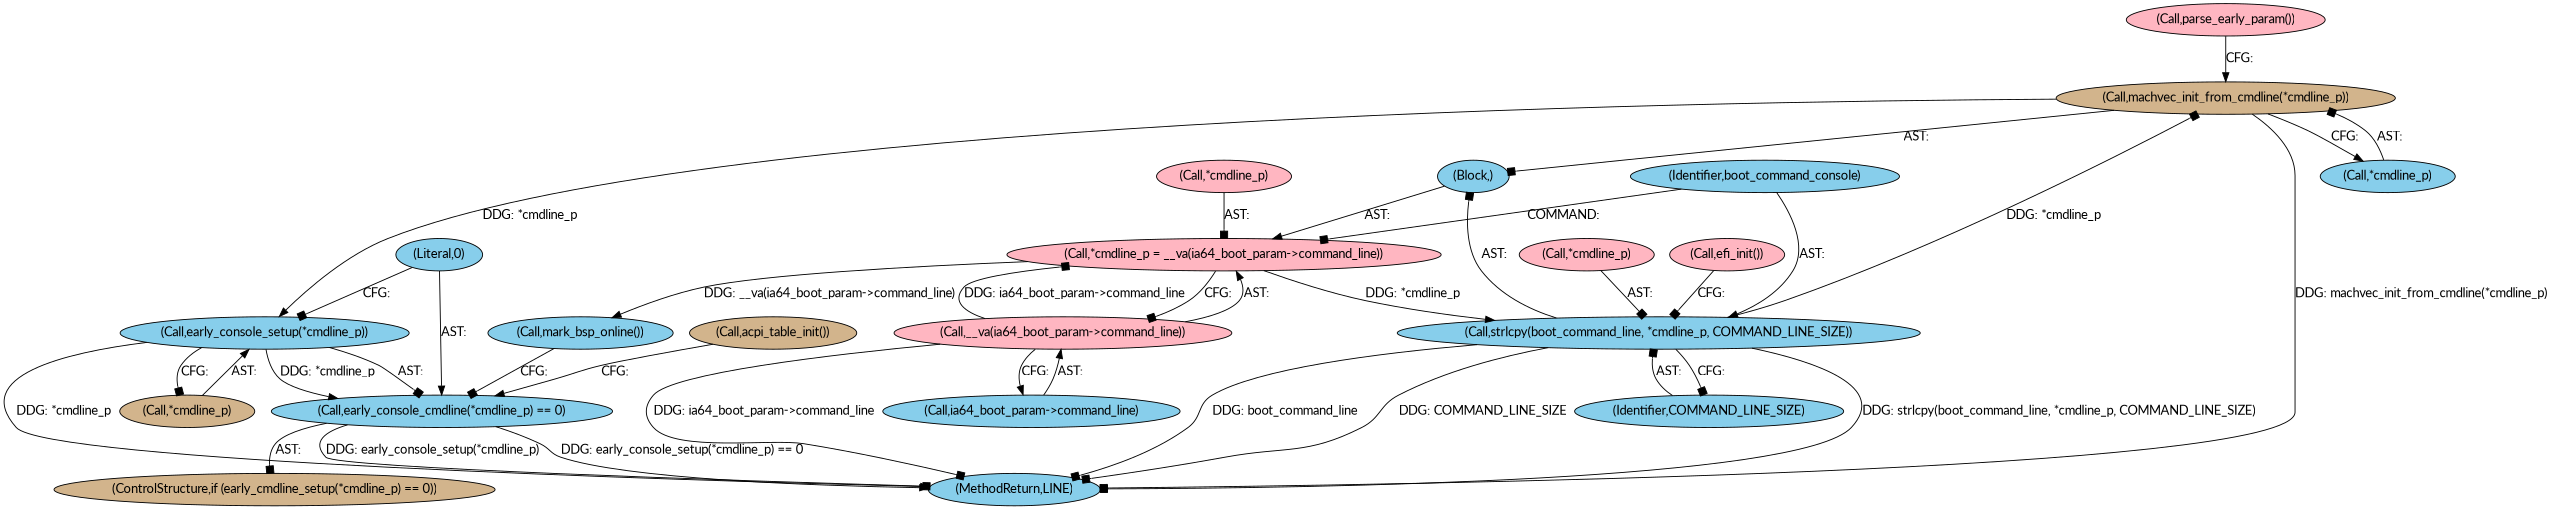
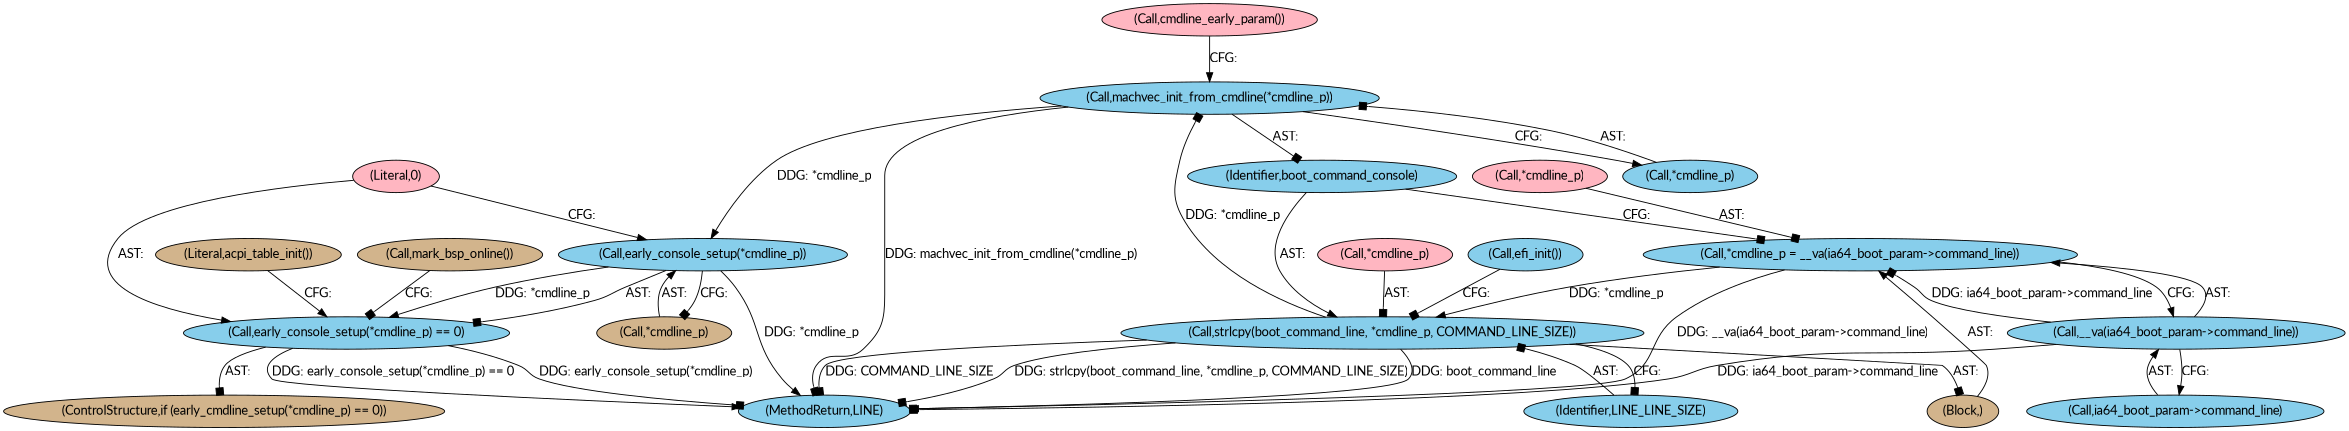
(2226, 20) -> (1210, 20)
(2226, 98) -> (1210, 98)
(1816, 141) -> (1262, 135)
(1473, 176) -> (1963, 411)
(1566, 216) -> (1638, 216)
(439, 255) -> (396, 176)
(1224, 255) -> (1860, 255)
(1727, 255) -> (1525, 255)
(822, 273) -> (1373, 396)
(360, 291) -> (534, 212)
(1191, 299) -> (2130, 275)
(581, 333) -> (450, 255)
(773, 333) -> (248, 255)
(1063, 333) -> (2176, 333)
(442, 411) -> (347, 333)
(1709, 411) -> (1631, 411)
